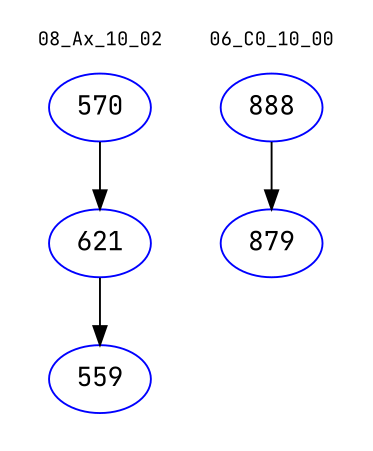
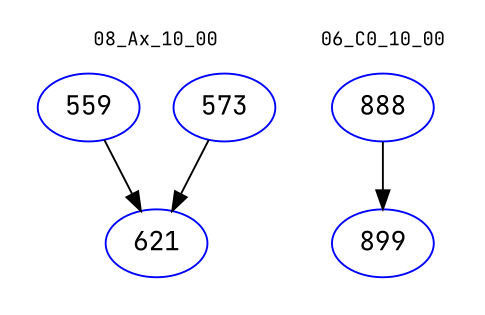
(101, 41) -> (157, 41)
(100, 108) -> (224, 108)
(272, 243) -> (383, 243)
(100, 302) -> (118, 167)
